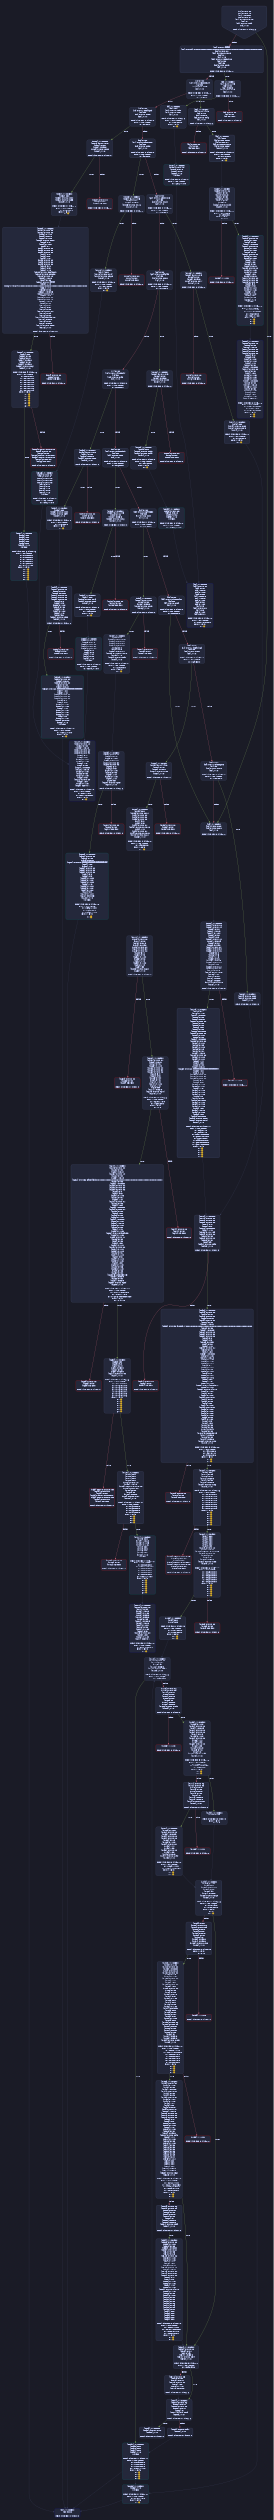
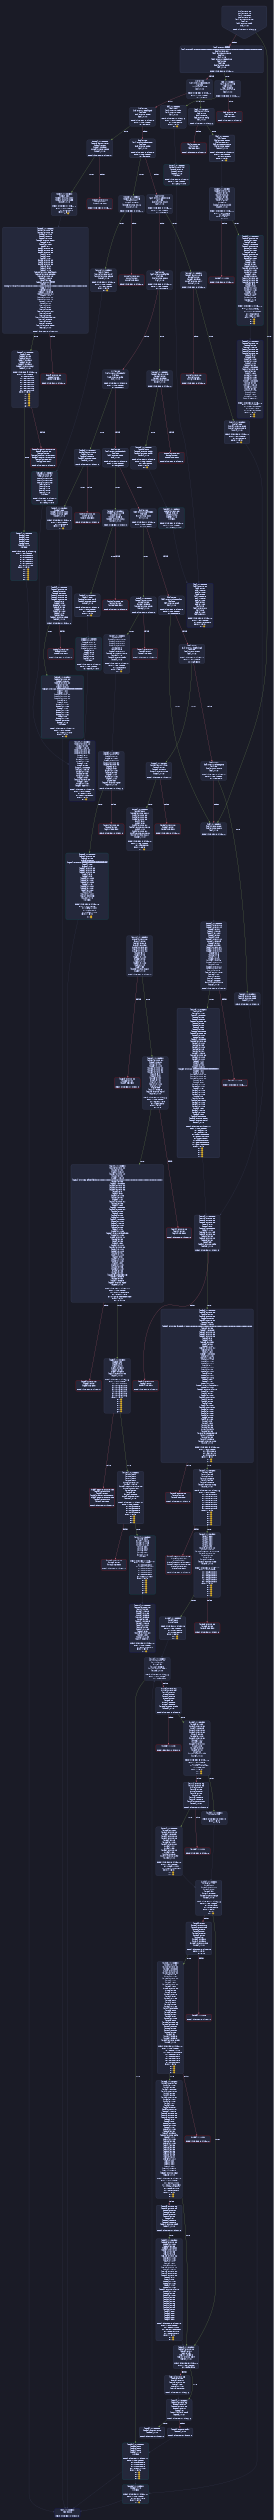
(168, 1748) -> (168, 1748)
